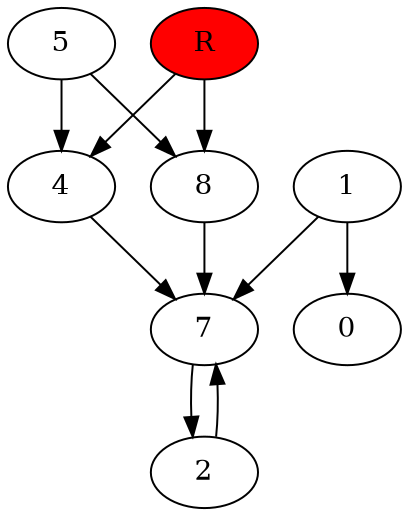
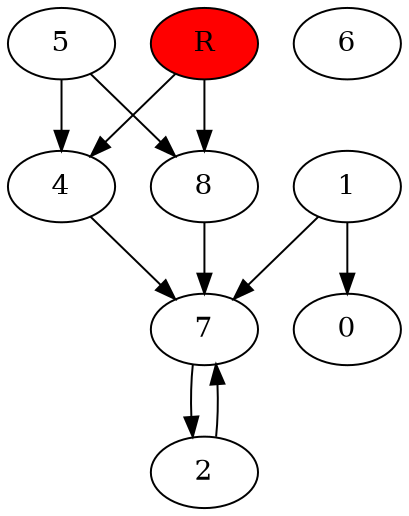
none -> (347, 44)
